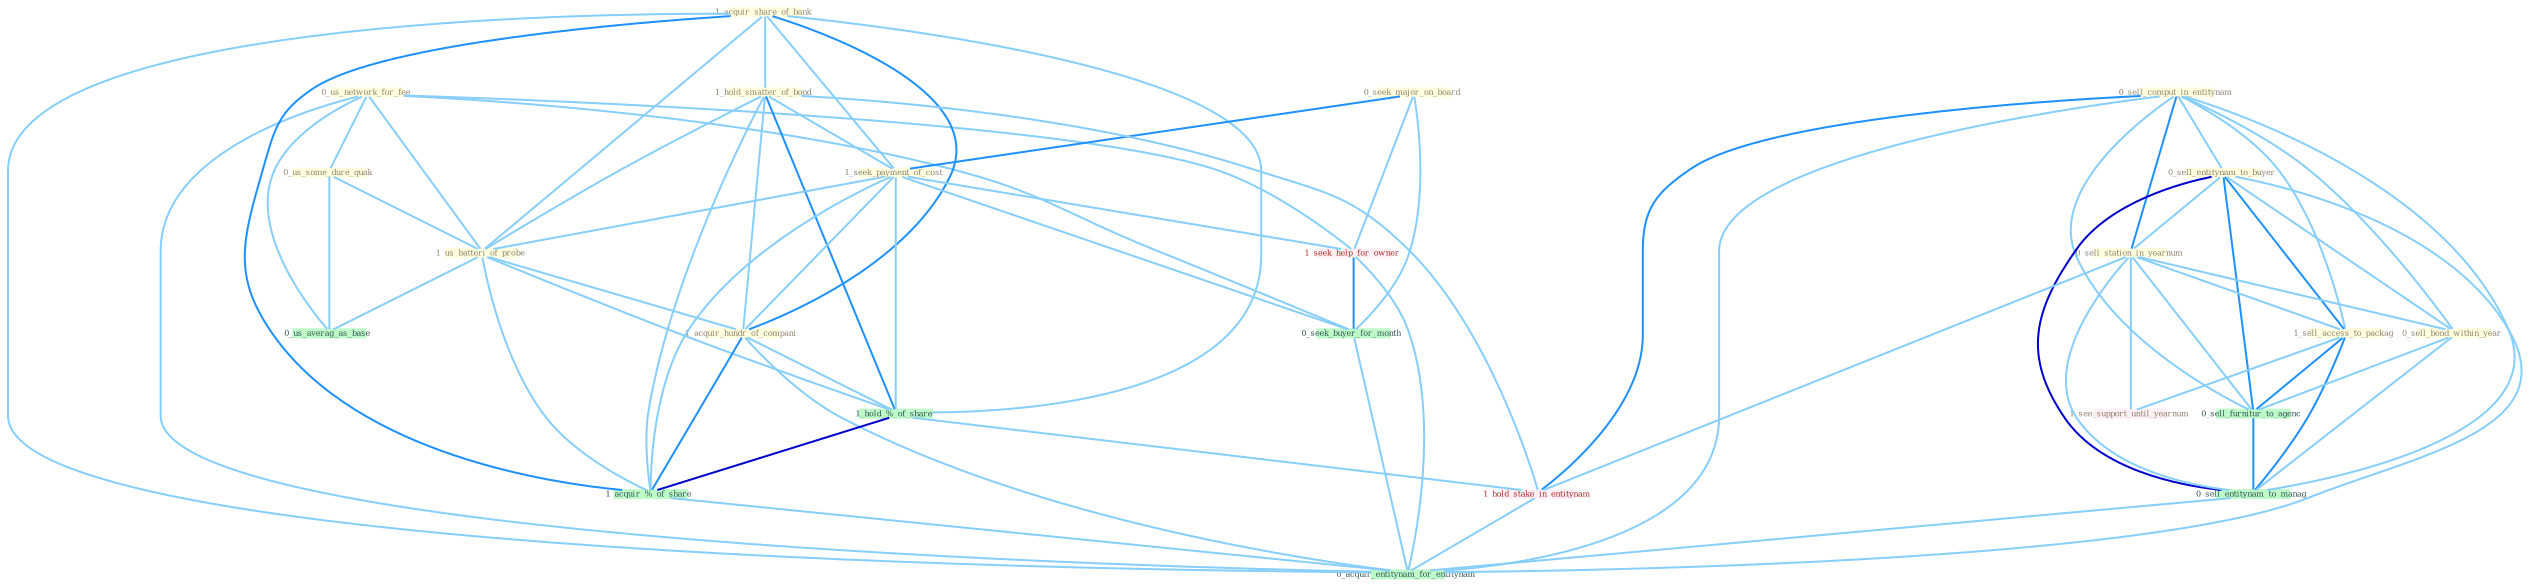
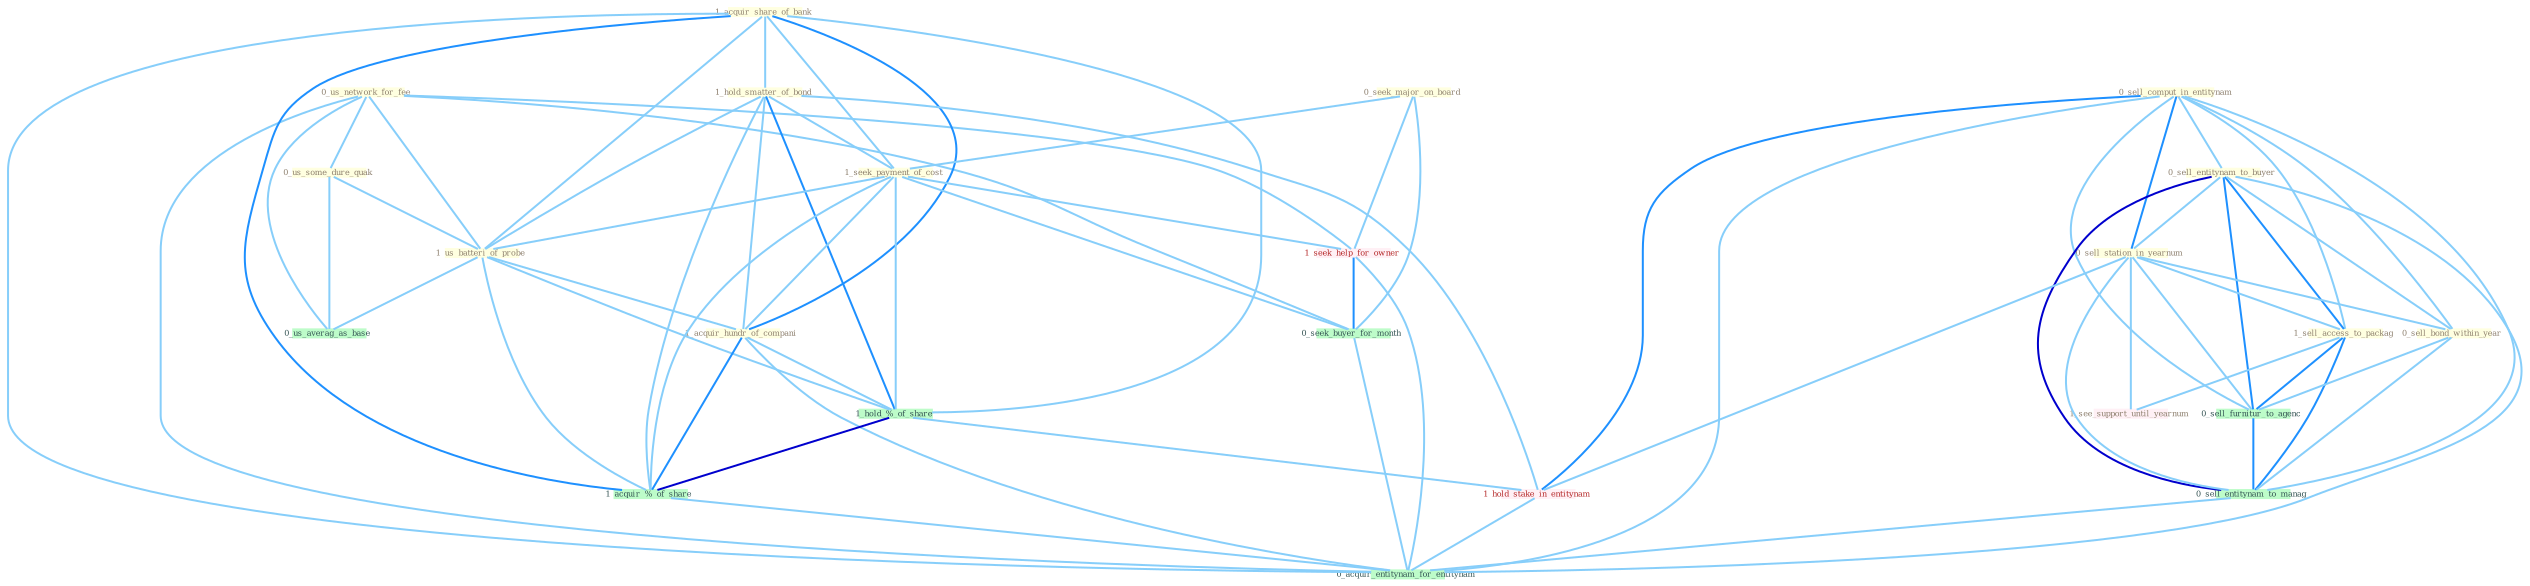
(1167, 131) -> (1167, 131)
